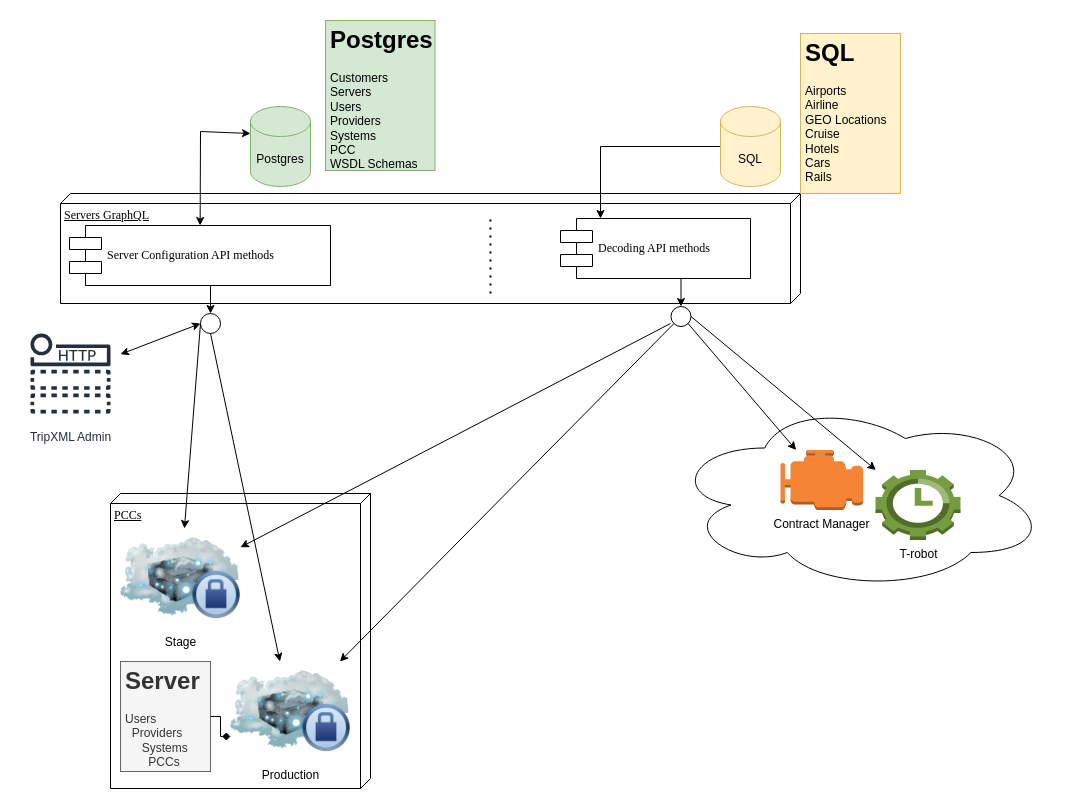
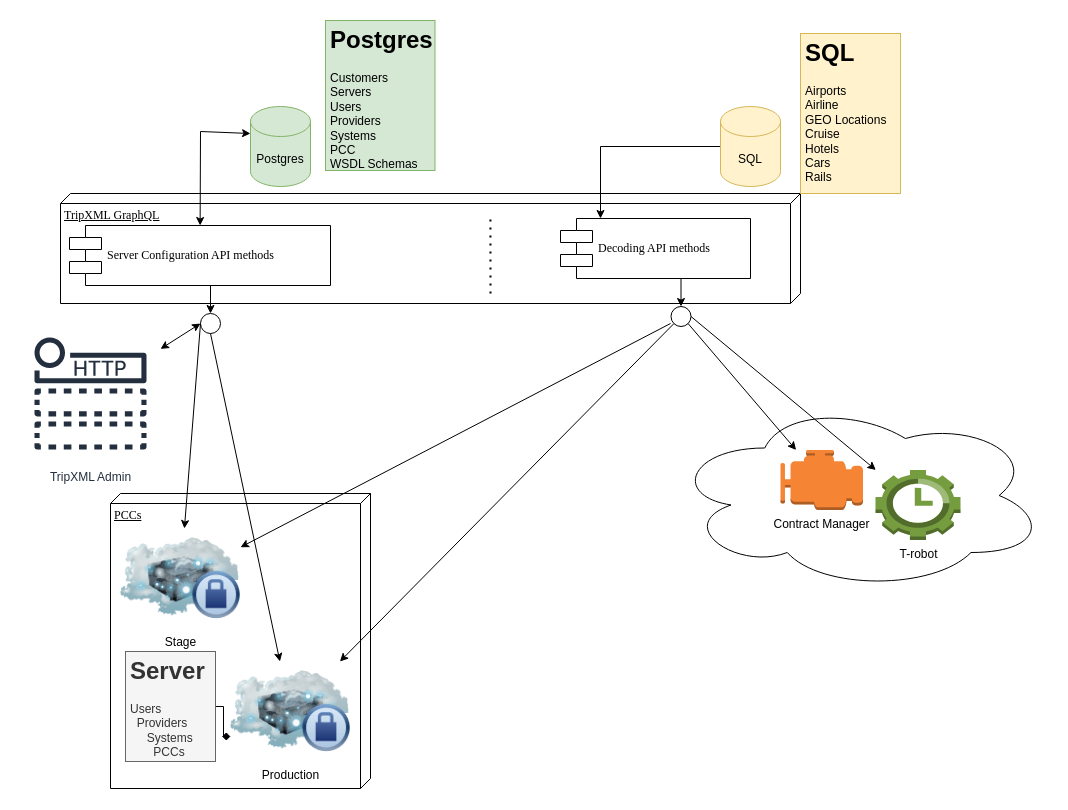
(113, 216) -> (112, 216)
(71, 374) -> (91, 394)
(166, 717) -> (171, 707)
